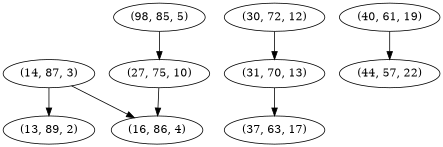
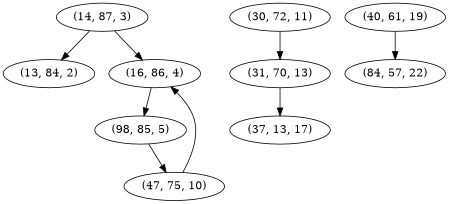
(275, 17) -> (280, 17)
(159, 74) -> (174, 186)
(390, 74) -> (395, 74)
none -> (149, 98)
(49, 130) -> (49, 74)
(275, 130) -> (280, 130)
